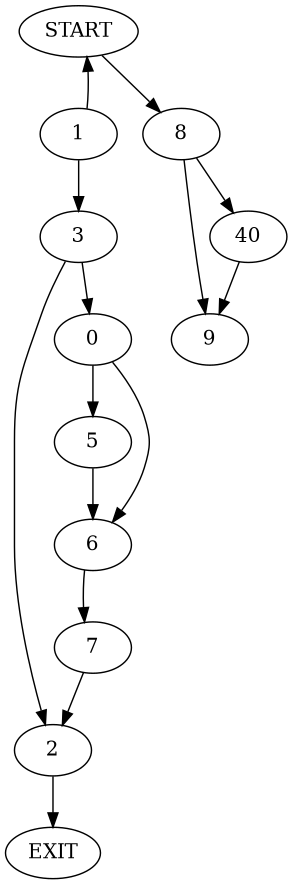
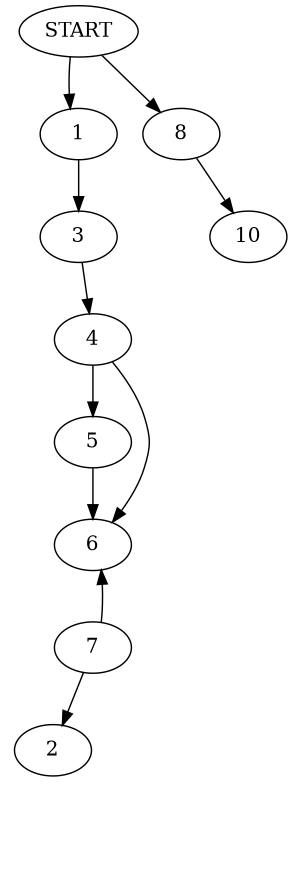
(88, 90) -> (69, 76)
(248, 237) -> (248, 237)
(93, 339) -> (93, 339)
(210, 339) -> none
(14, 483) -> none
(83, 589) -> (102, 603)
(53, 853) -> none
